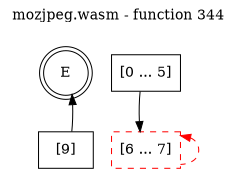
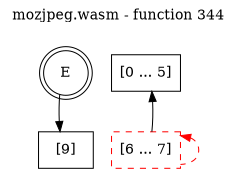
(139, 106) -> (153, 117)
(73, 118) -> (59, 108)
